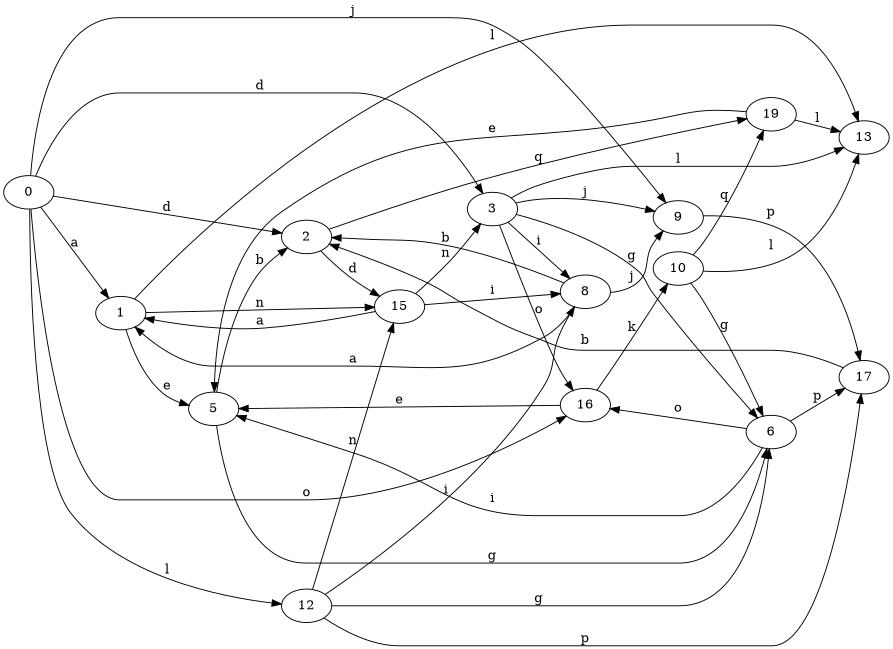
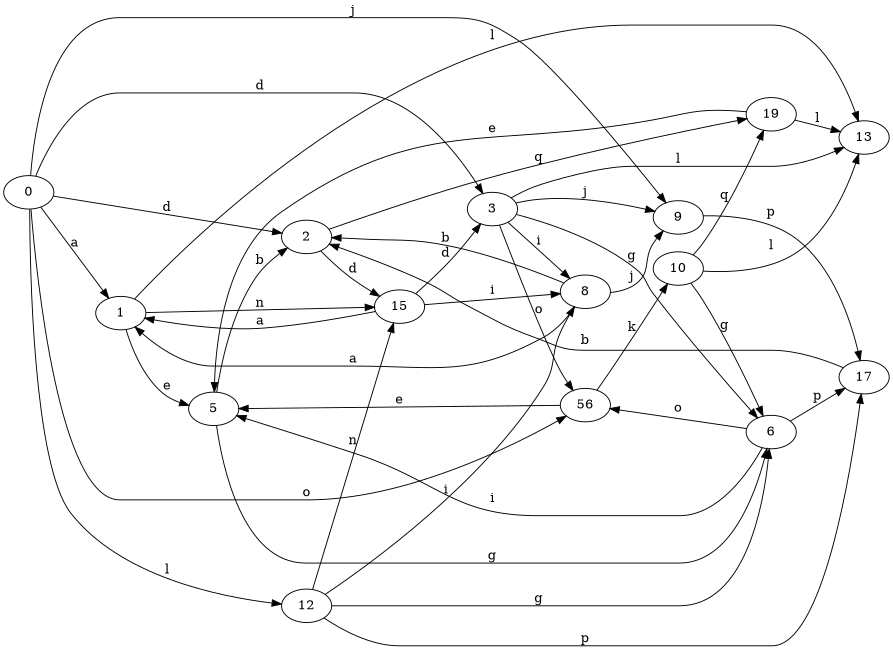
(446, 253) -> (446, 253)
(585, 405) -> (585, 405)
